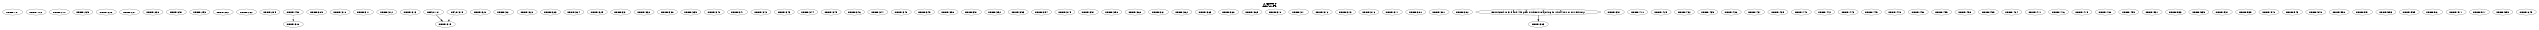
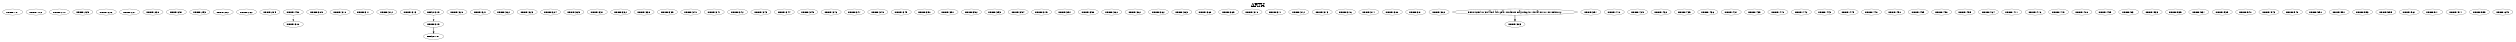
(439, 18) -> (434, 29)
